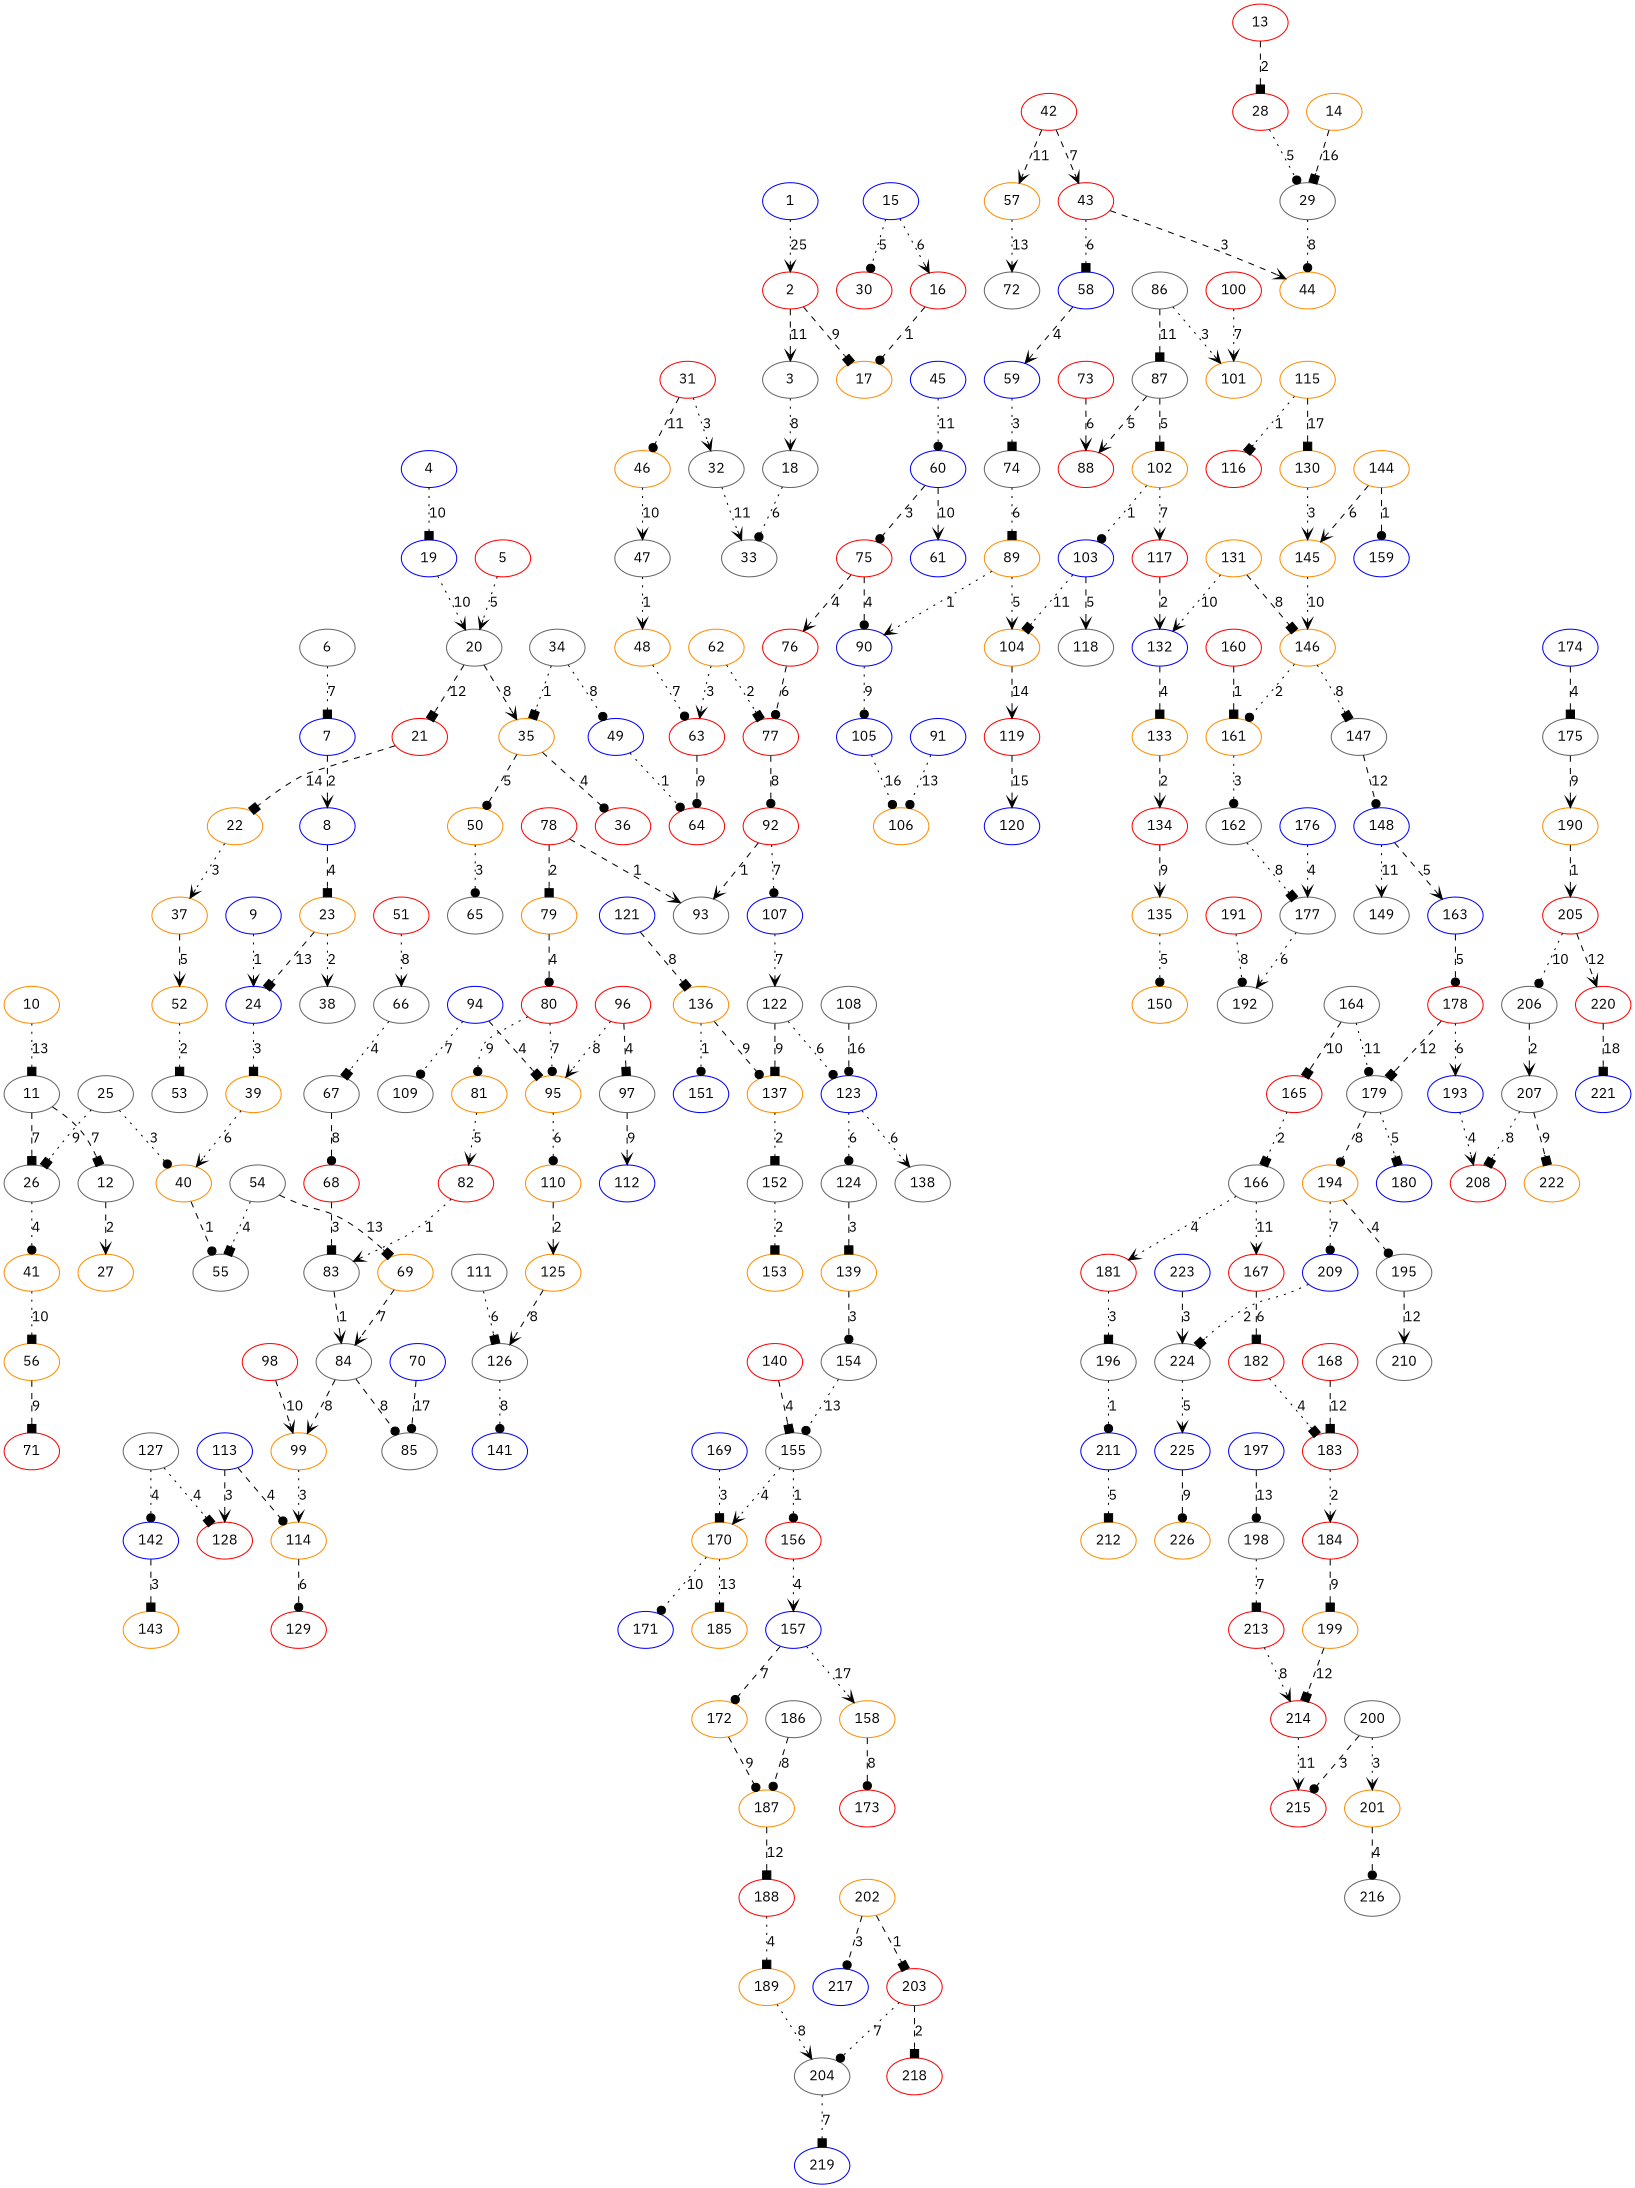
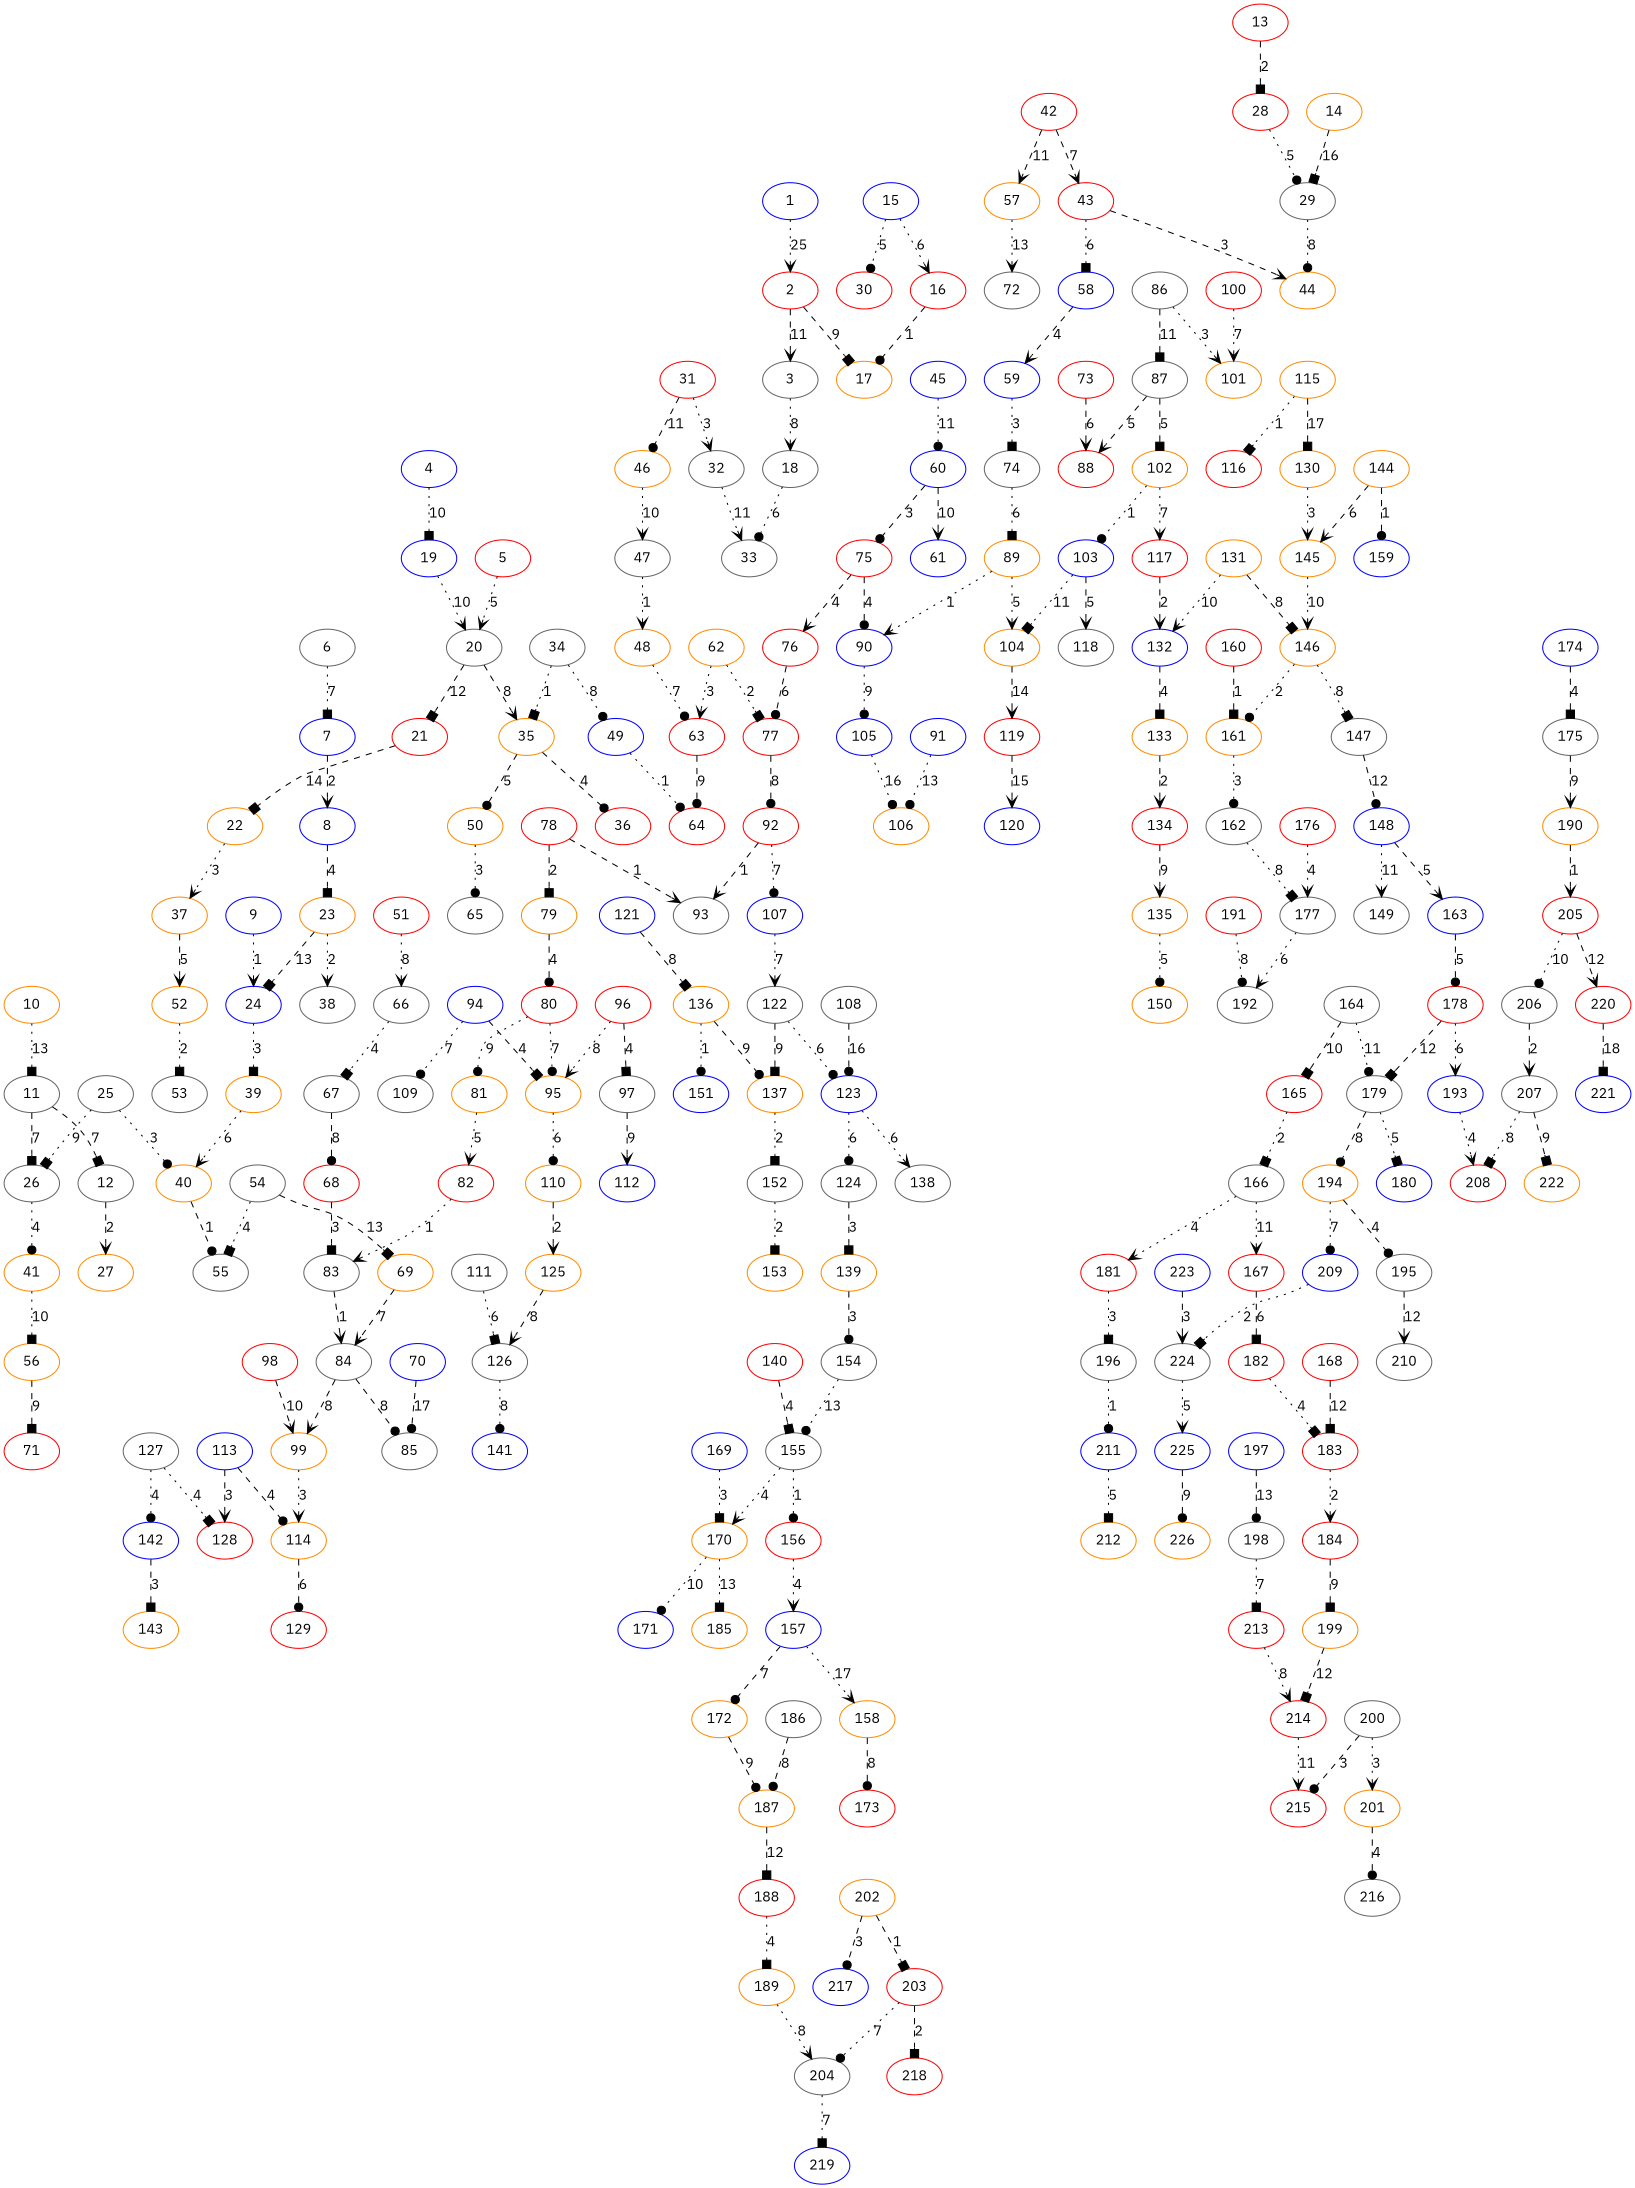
(1308, 826) -> (1308, 826)
